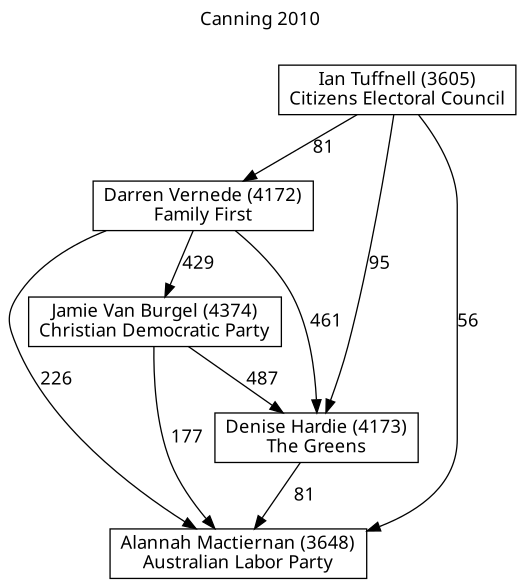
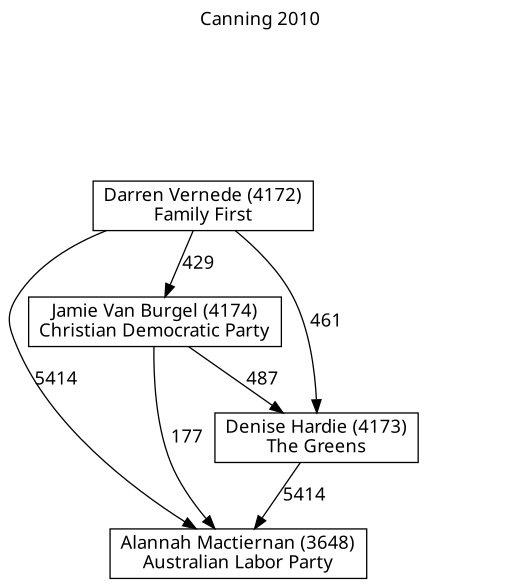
(397, 90) -> none
(155, 322) -> (155, 322)
(57, 380) -> (57, 380)
(305, 496) -> (305, 496)
